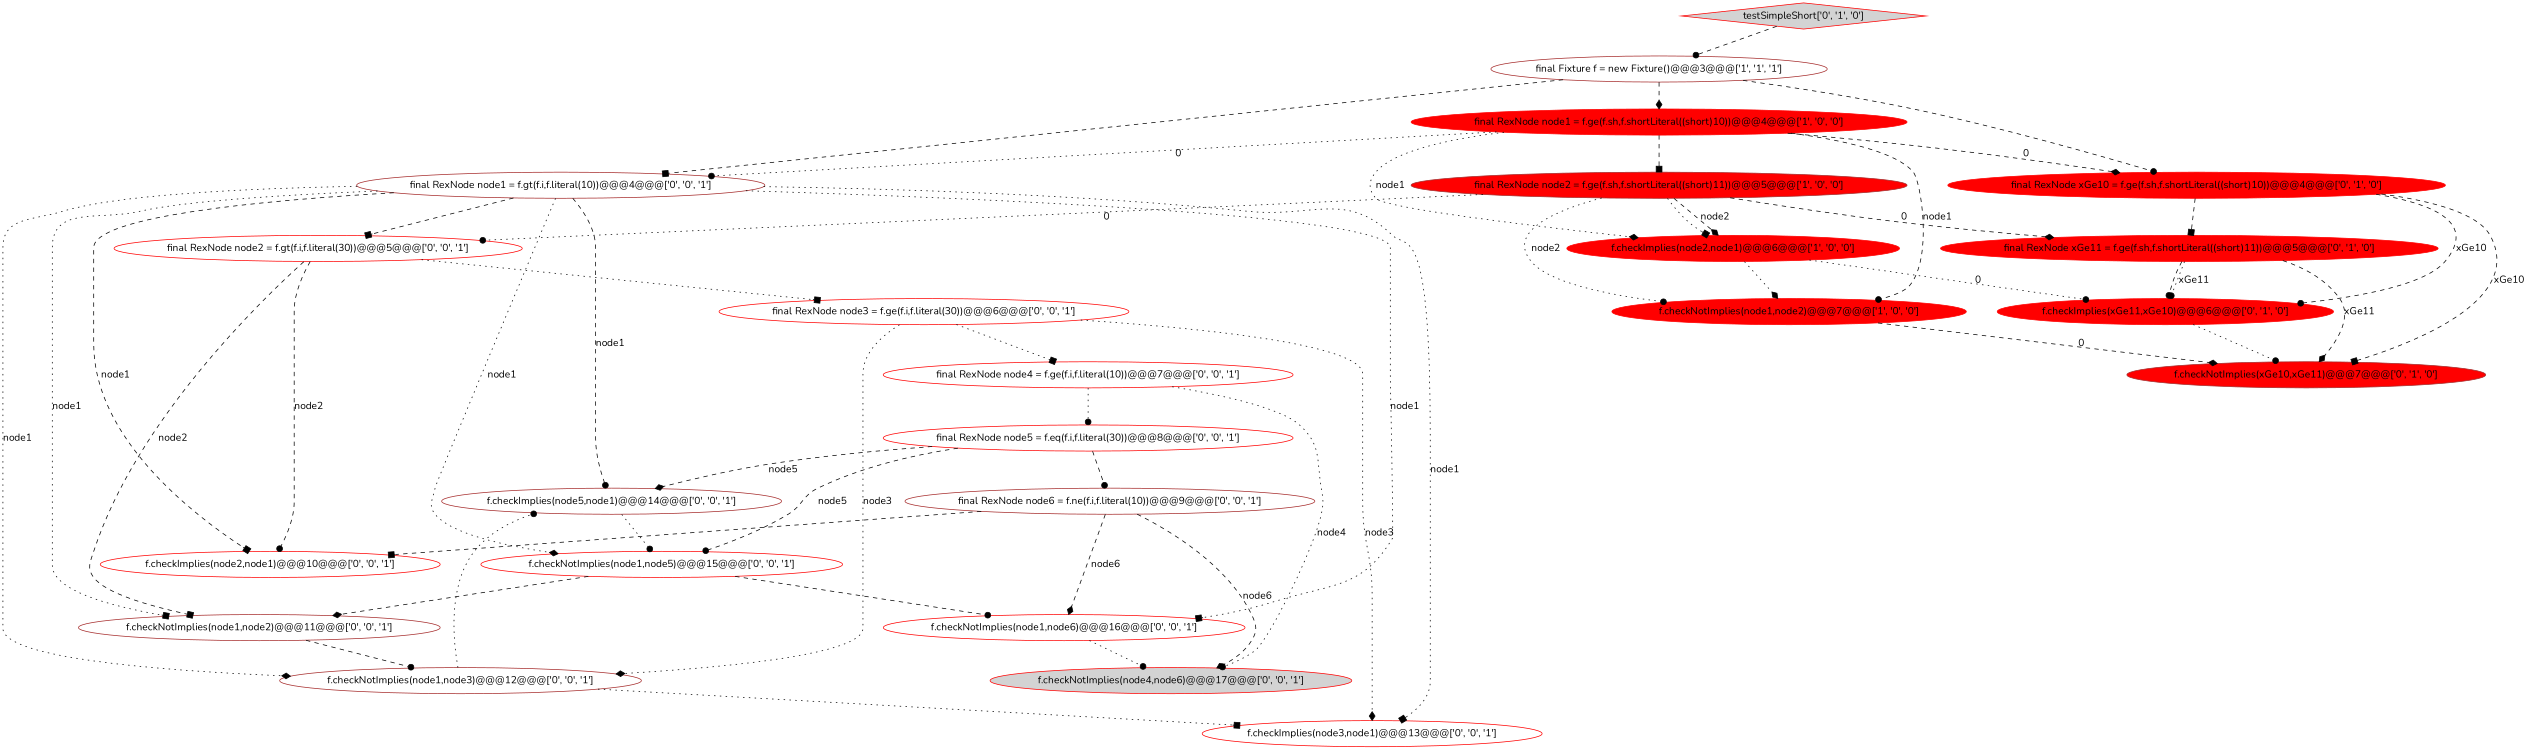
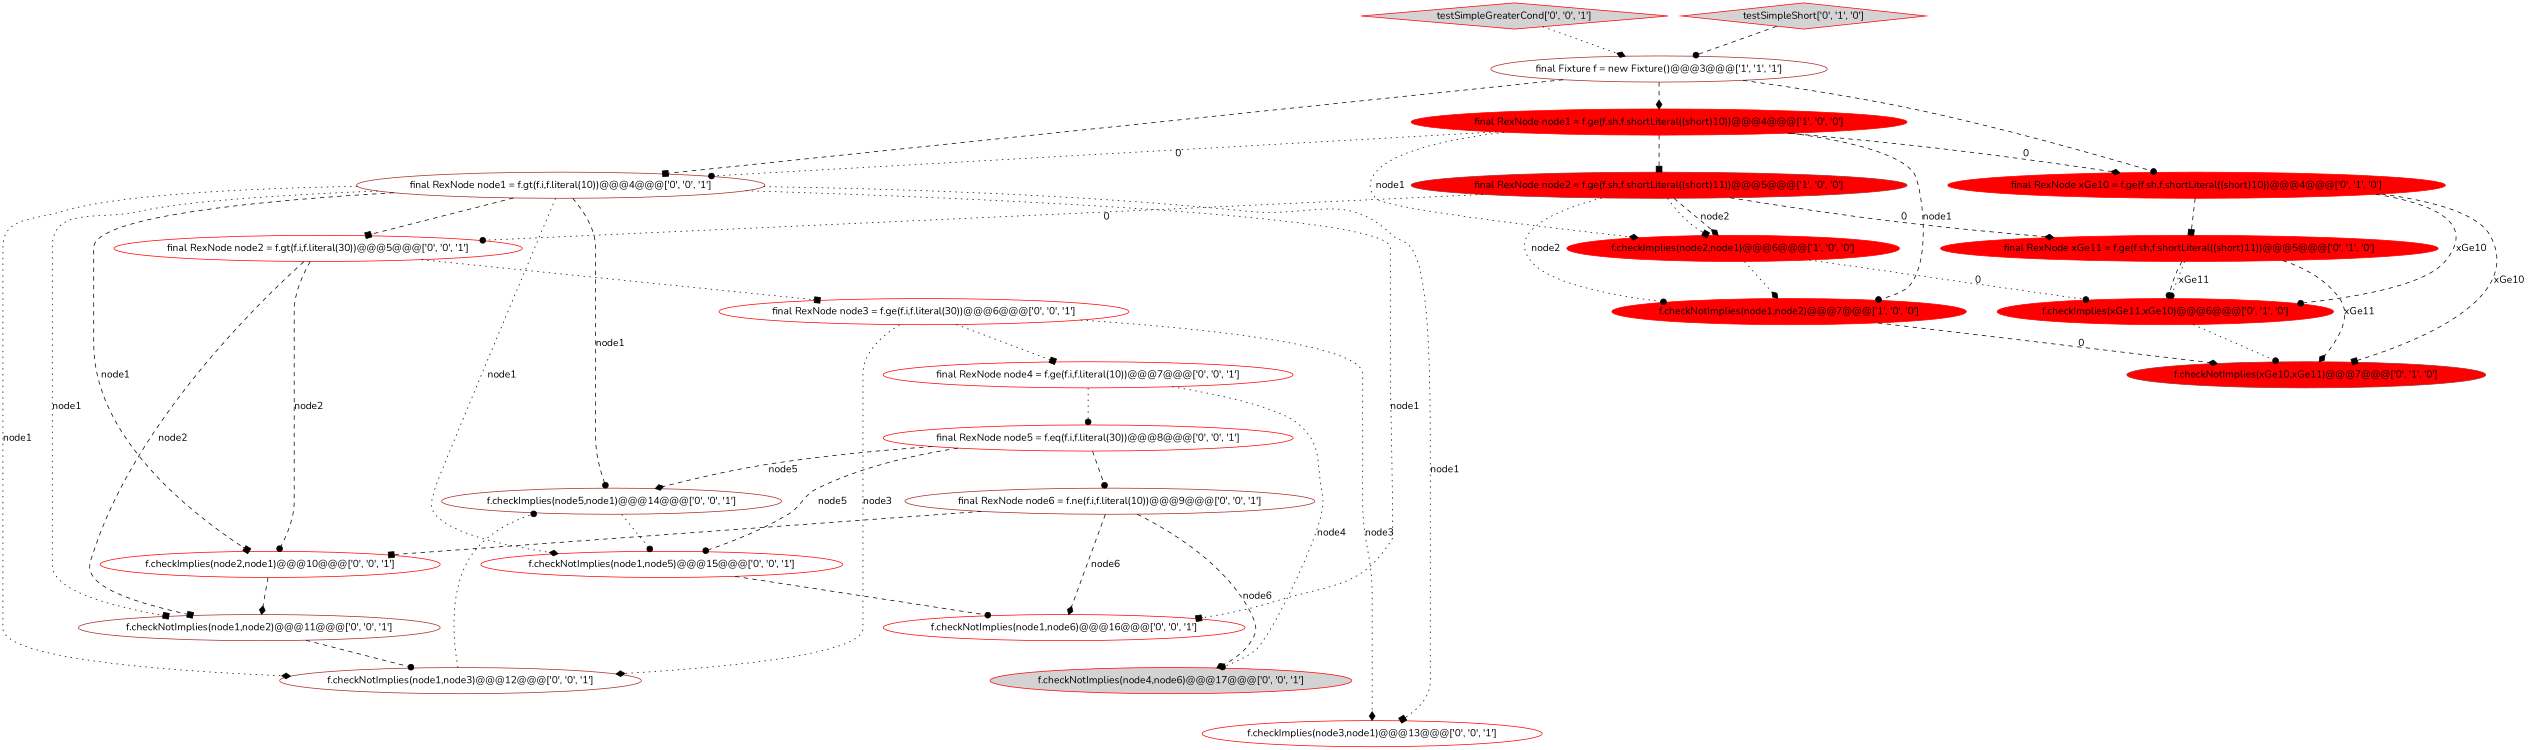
none -> (1515, 16)
(465, 595) -> (266, 592)
(1115, 653) -> none
(915, 707) -> none
